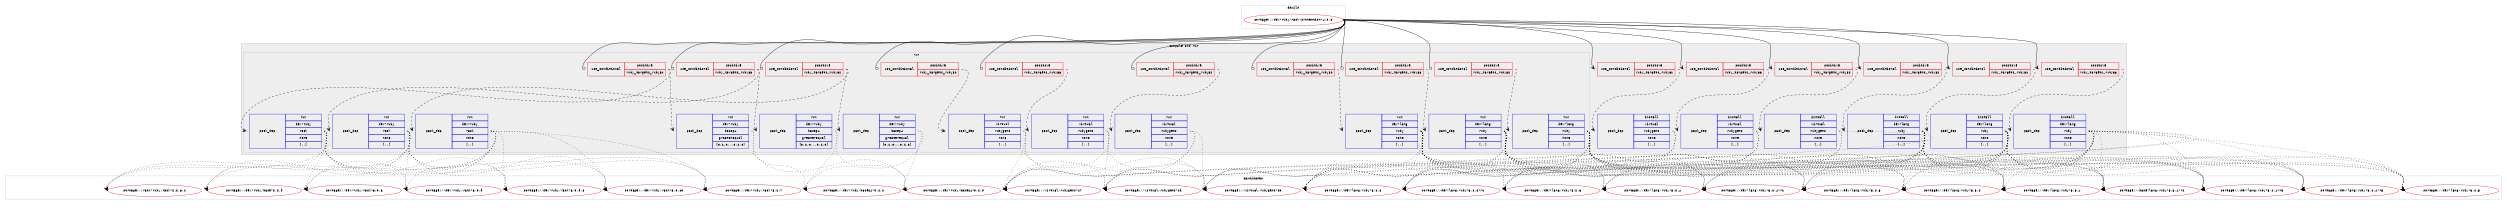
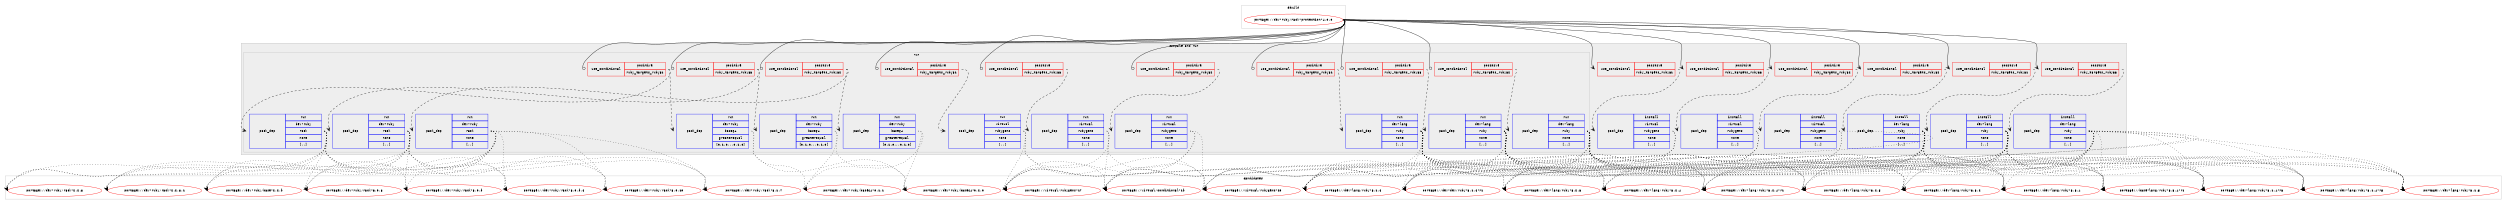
none -> (55, 191)
(155, 191) -> (155, 191)
(1153, 191) -> (1153, 191)
(1453, 191) -> (1453, 191)
